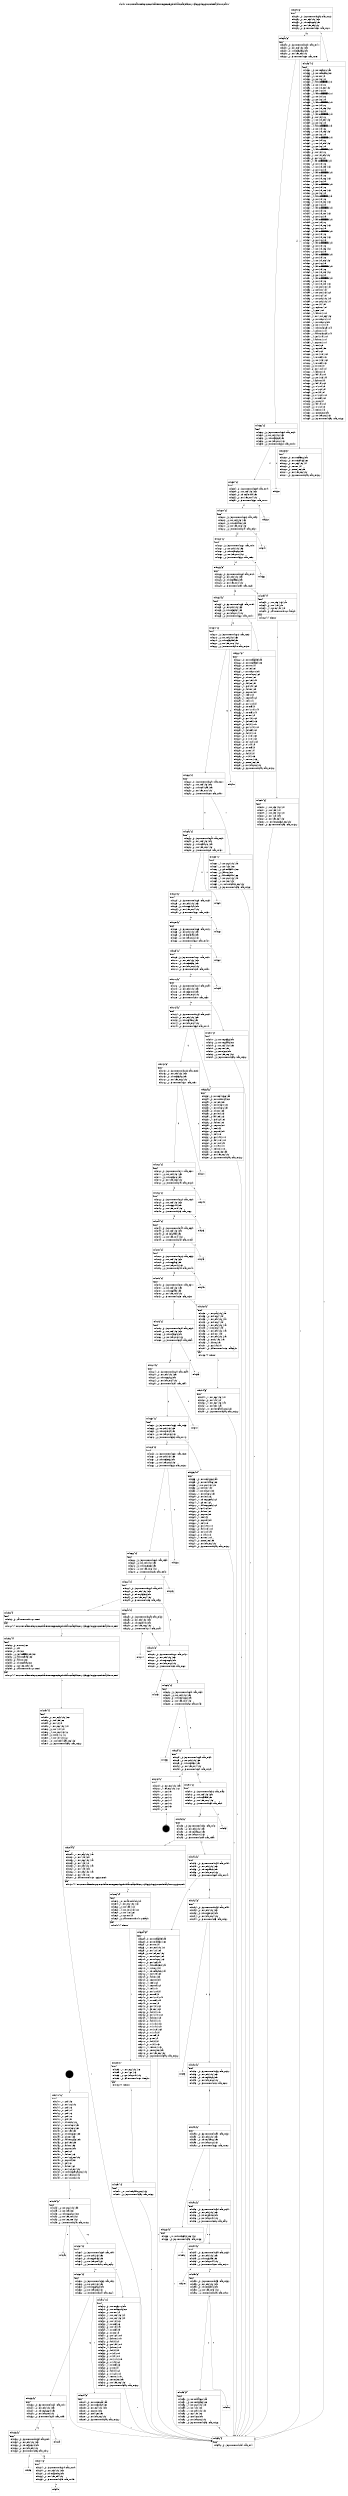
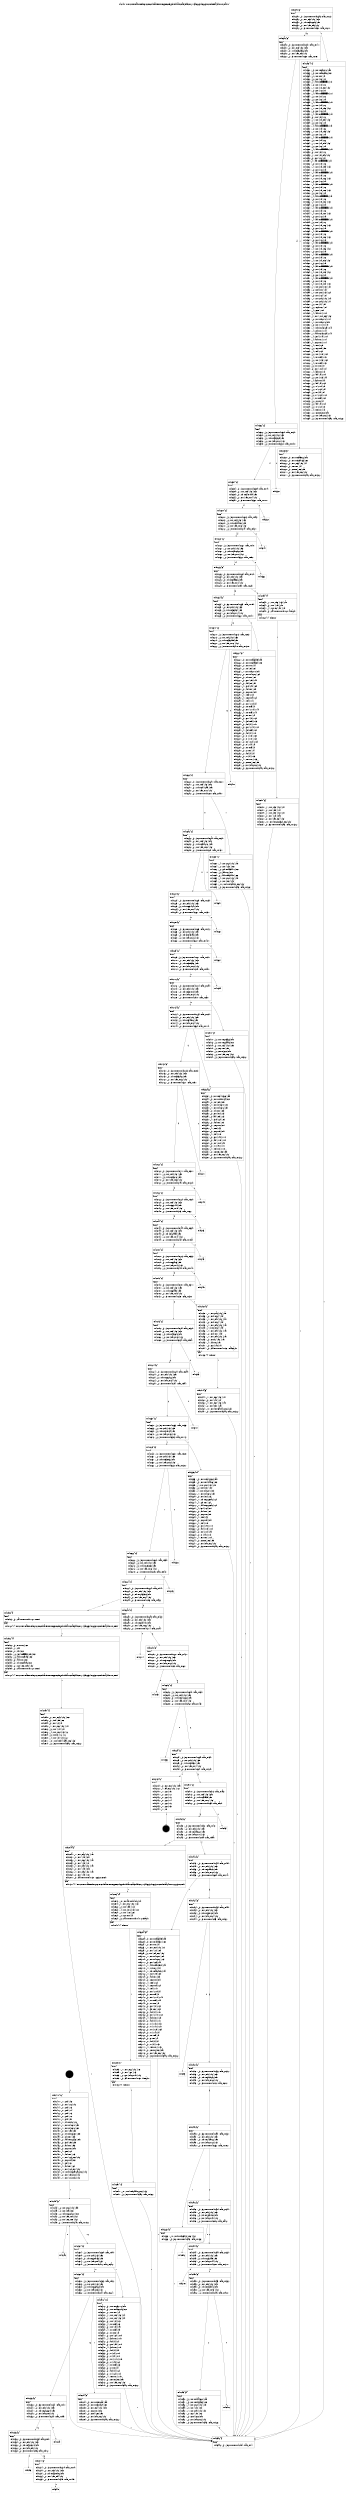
(169, 1623) -> (142, 1605)
(212, 2355) -> (223, 2350)
